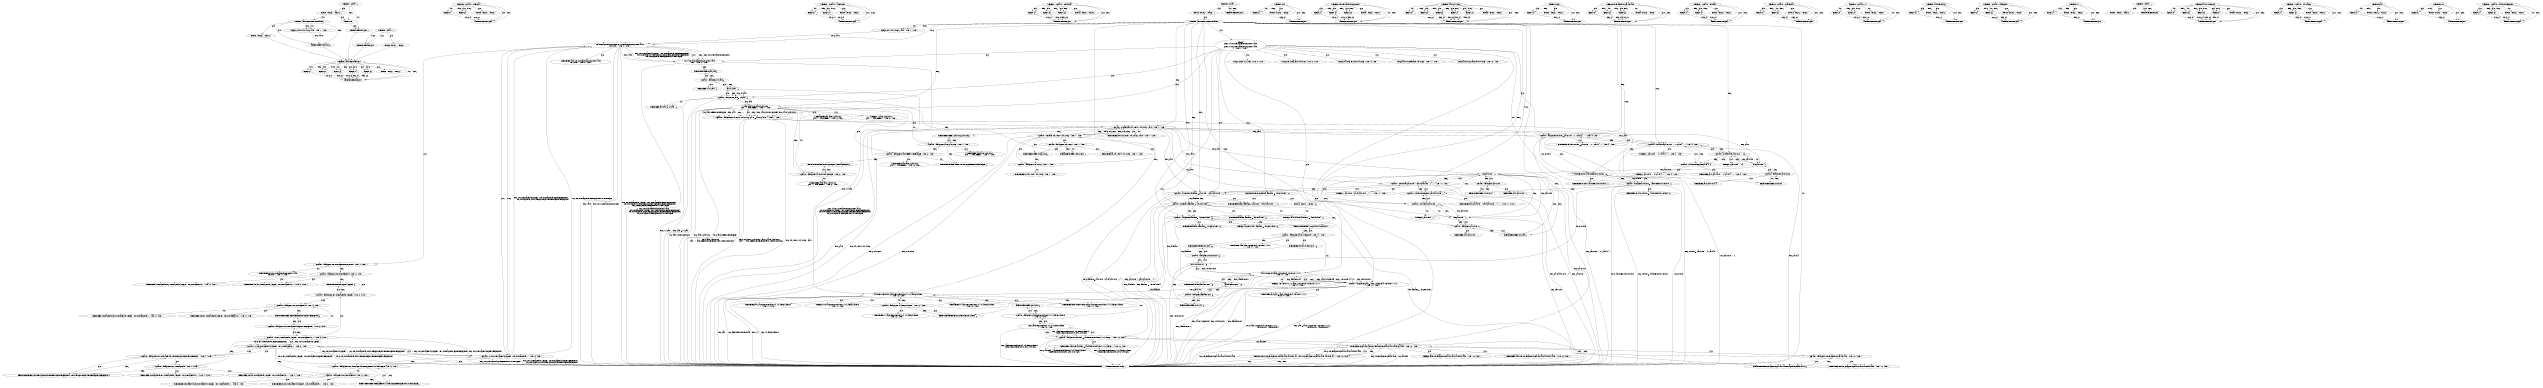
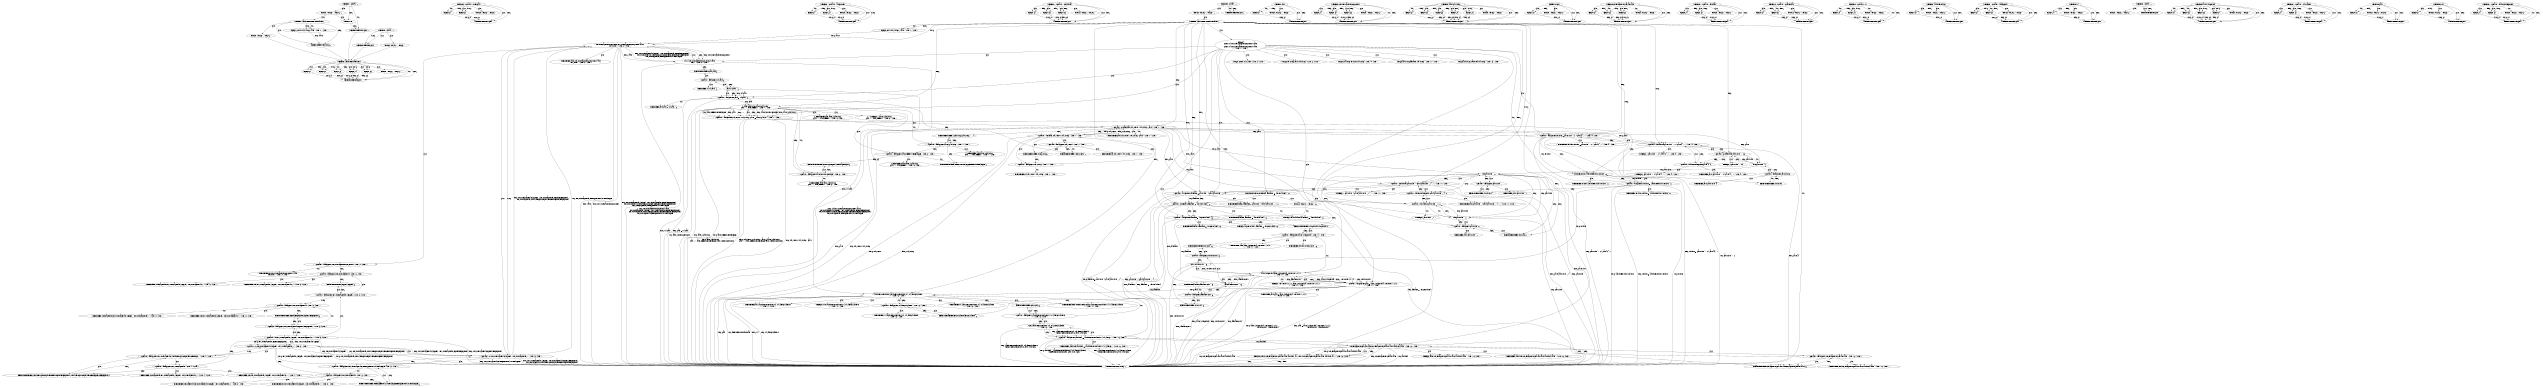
(710, 75) -> none
(876, 159) -> (876, 159)
(1203, 261) -> (1217, 271)
